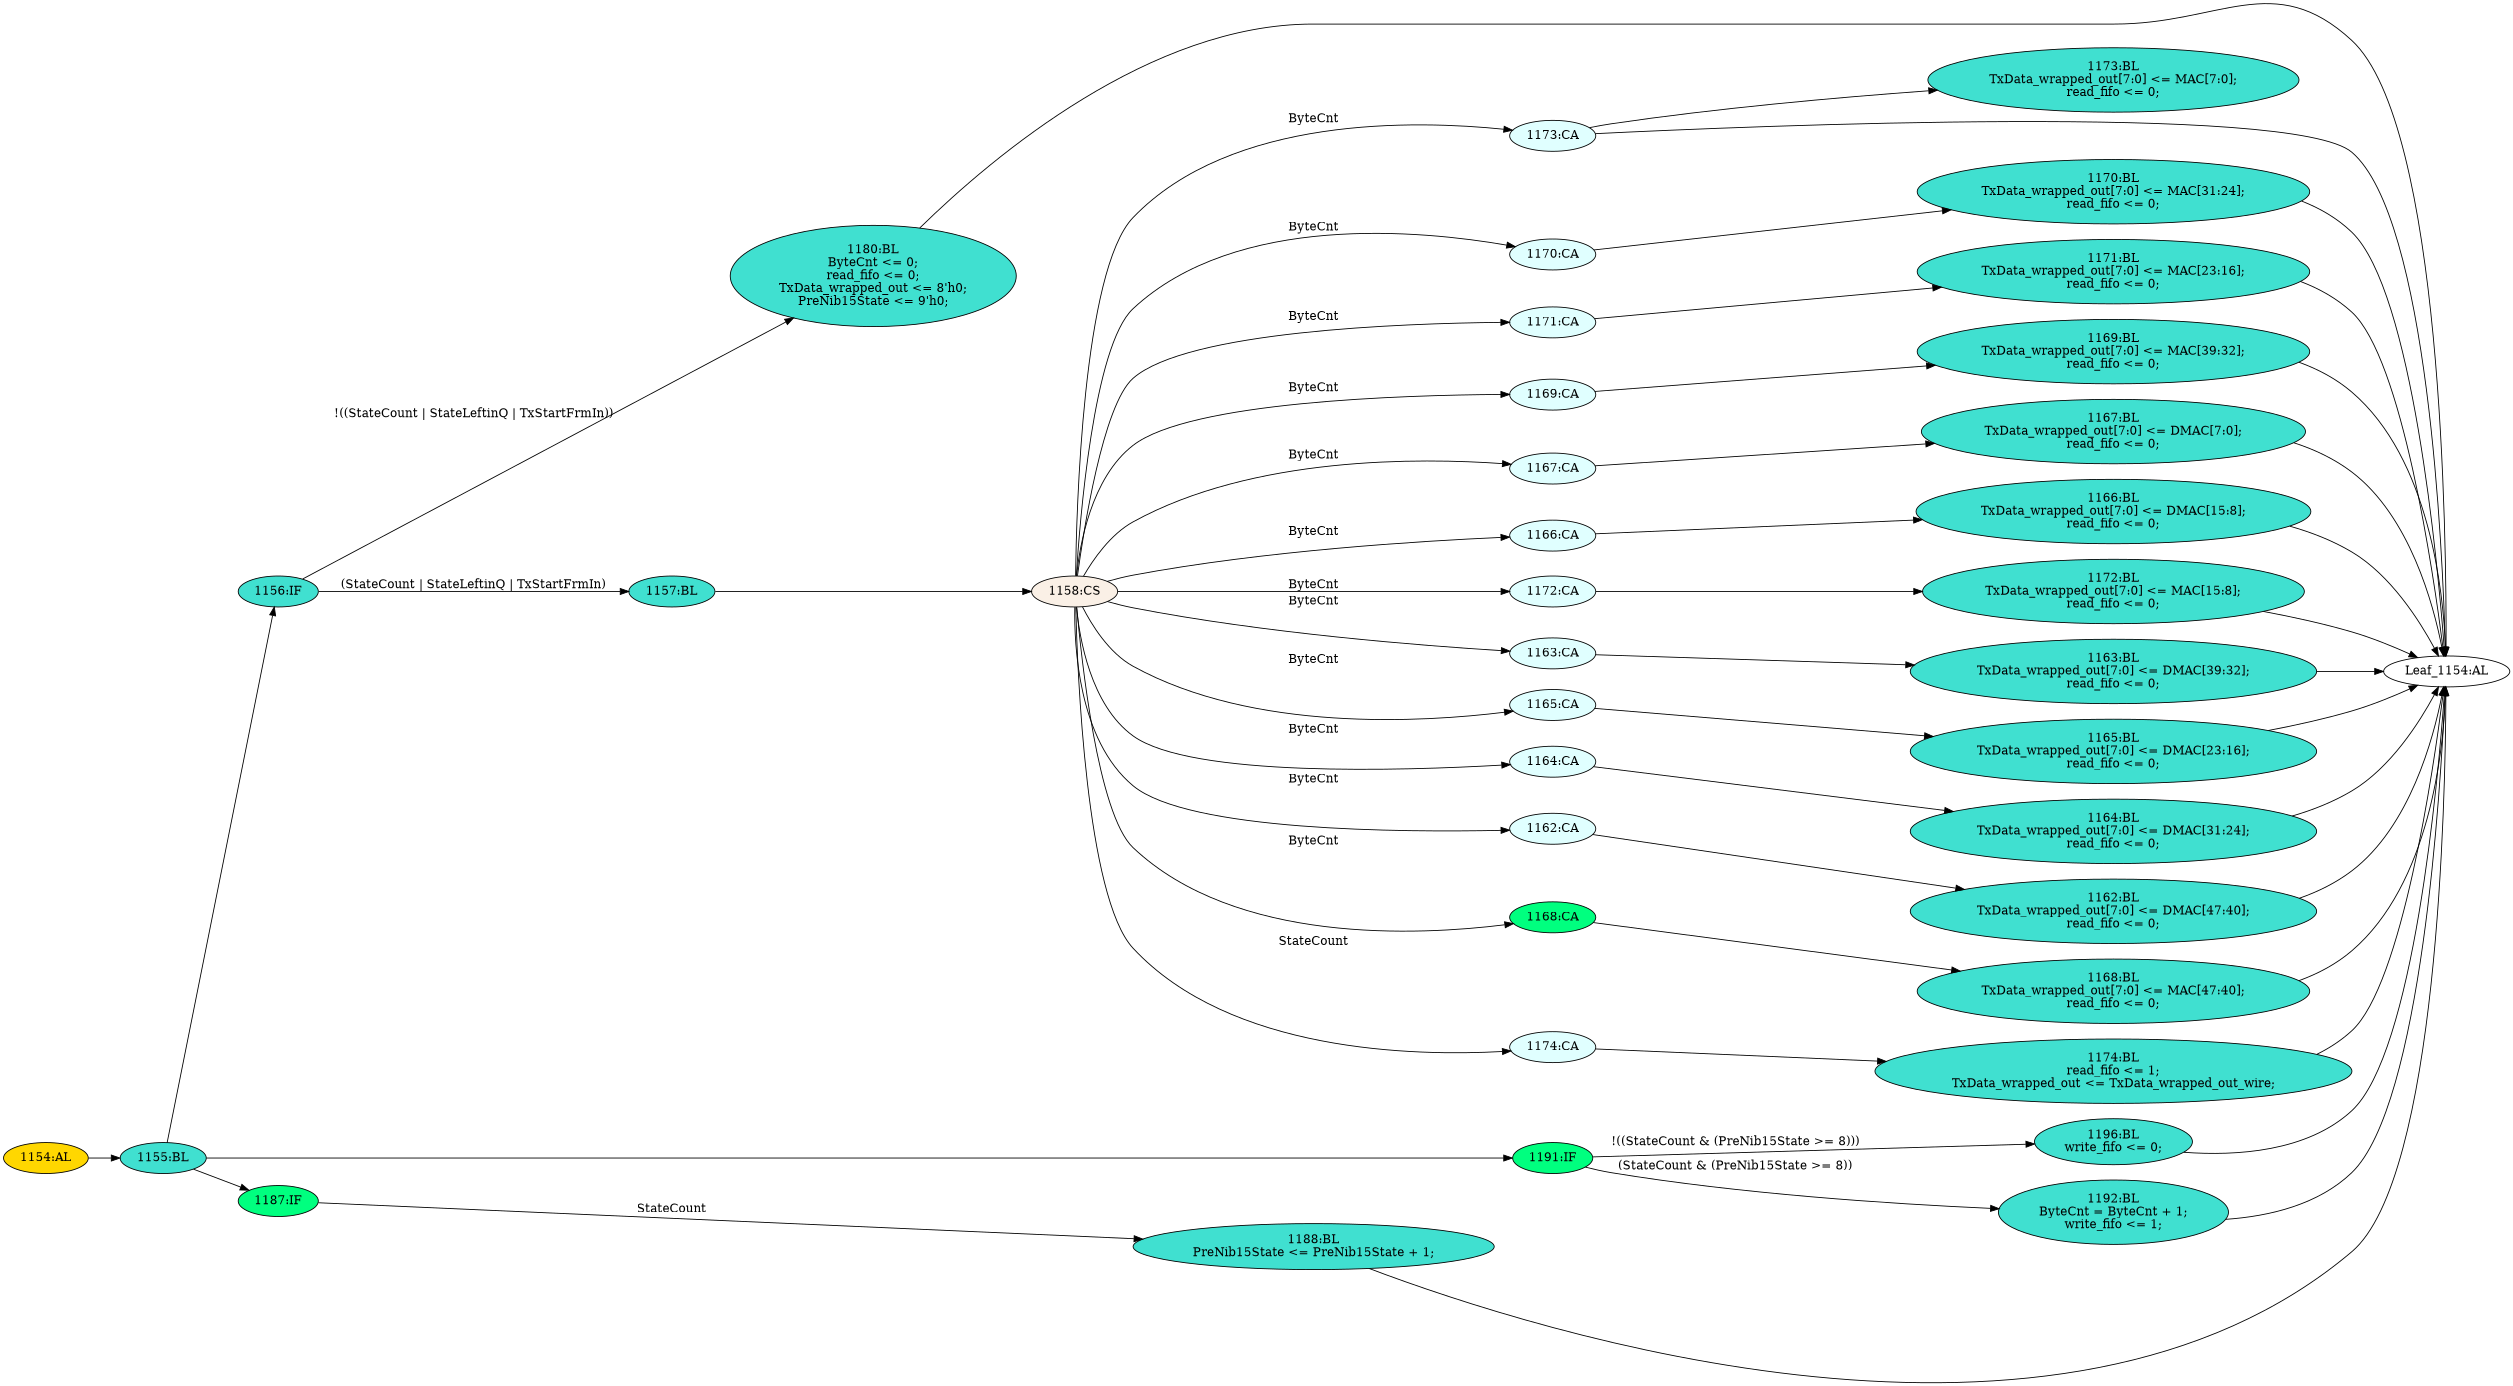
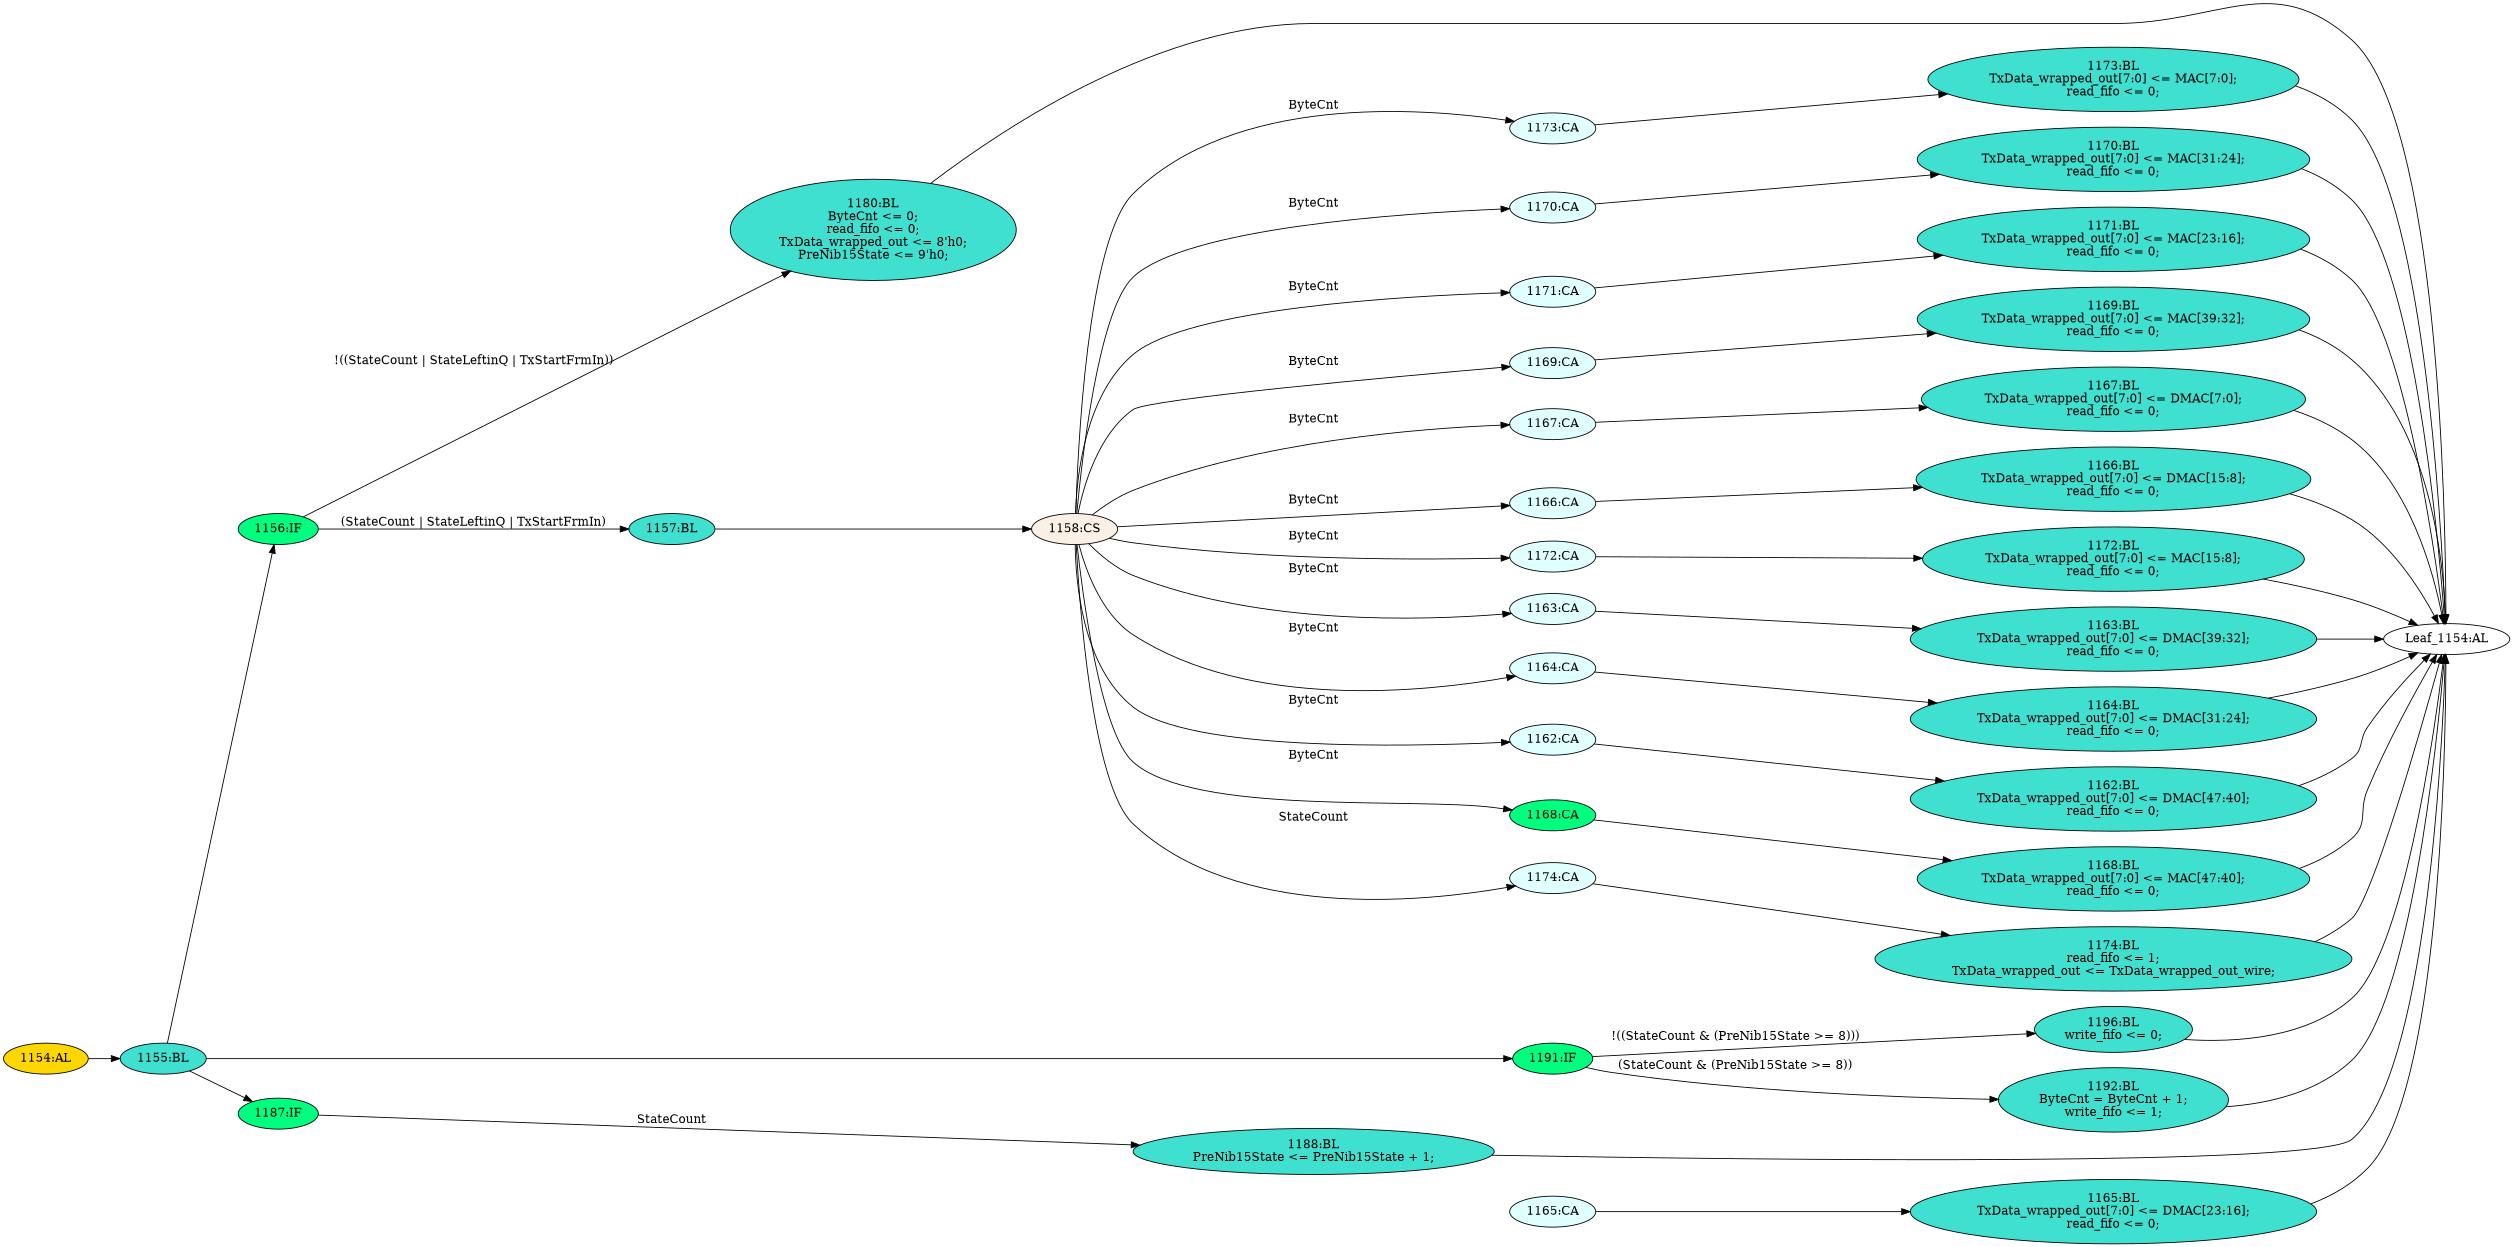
(2230, 127) -> (2419, 328)
(278, 591) -> (278, 529)
(1276, 711) -> none
